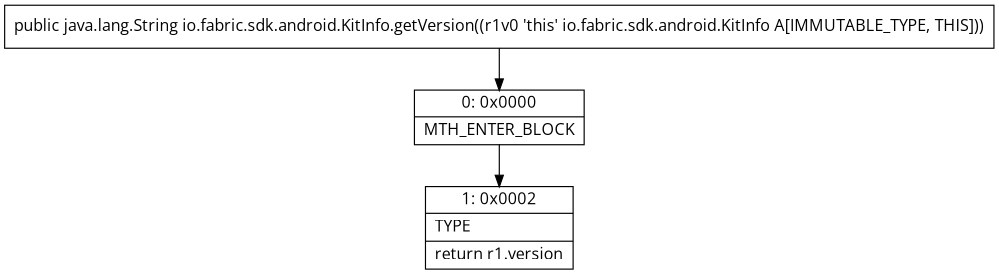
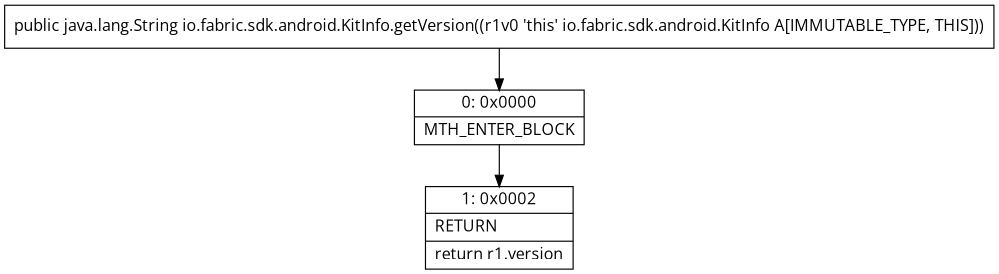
(453, 227) -> (467, 227)
